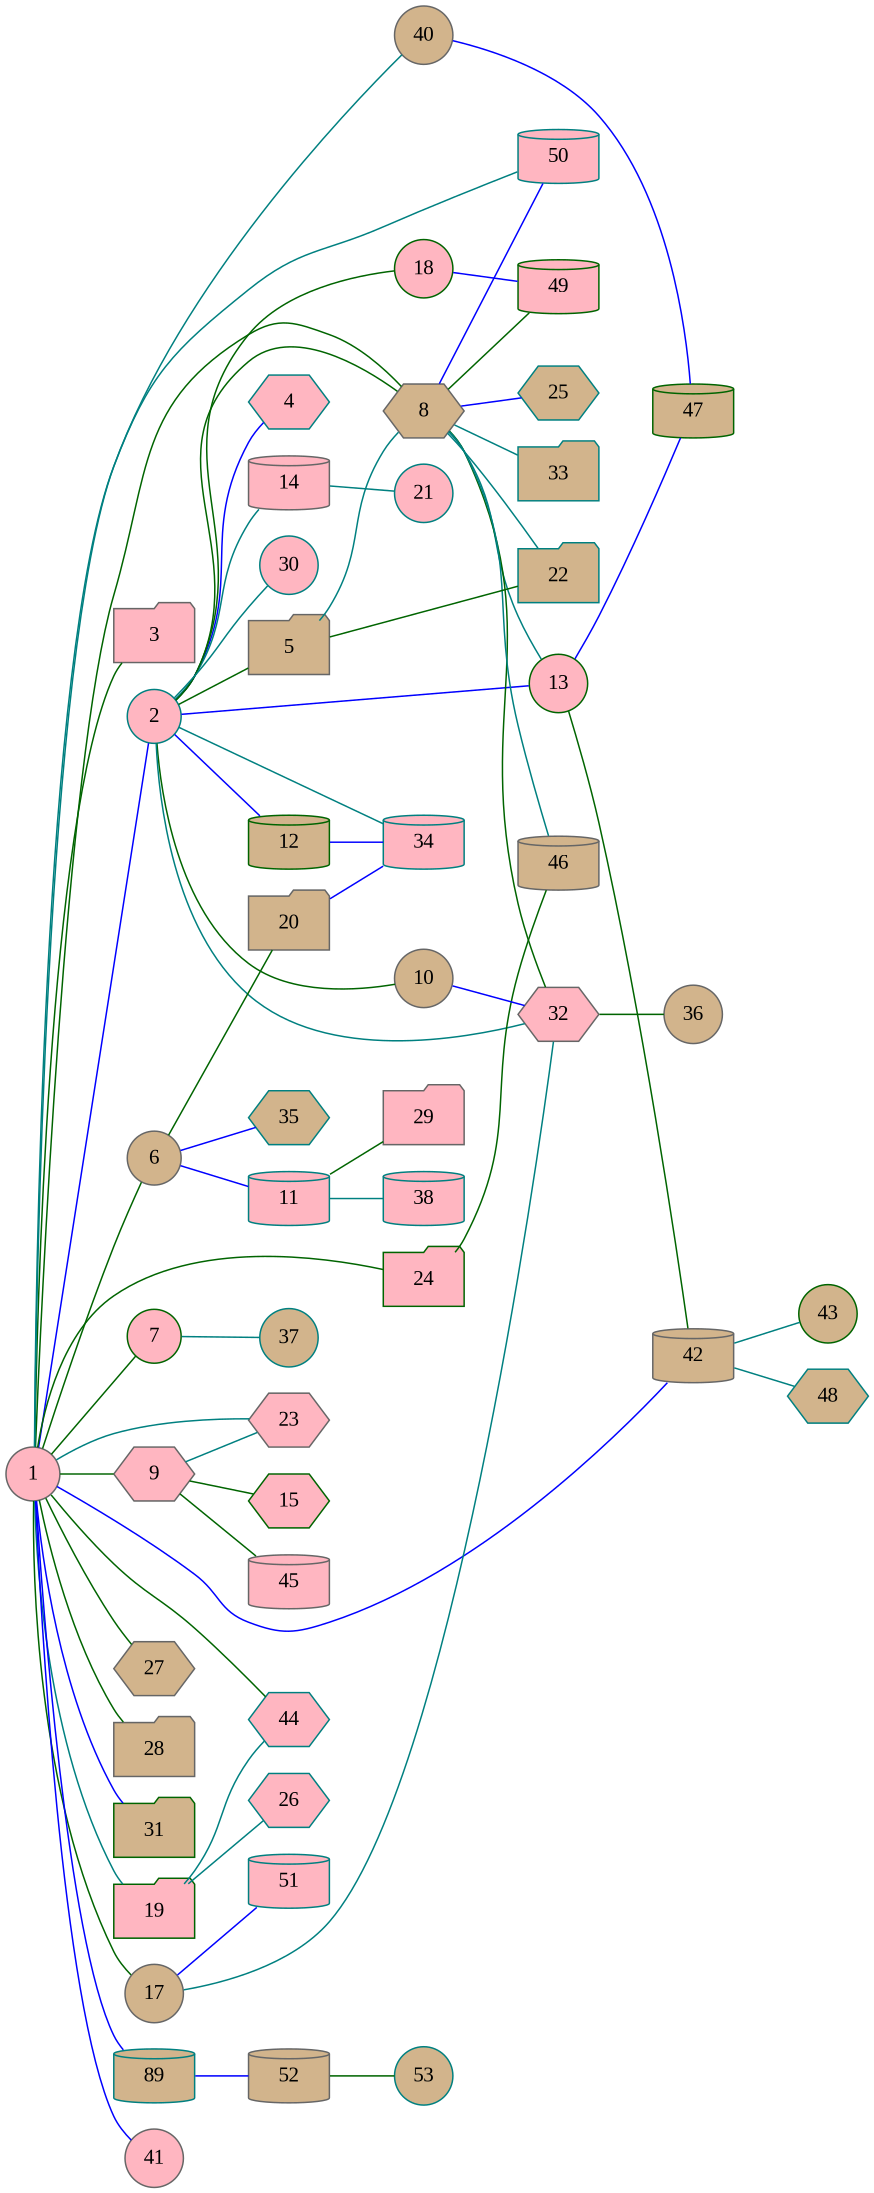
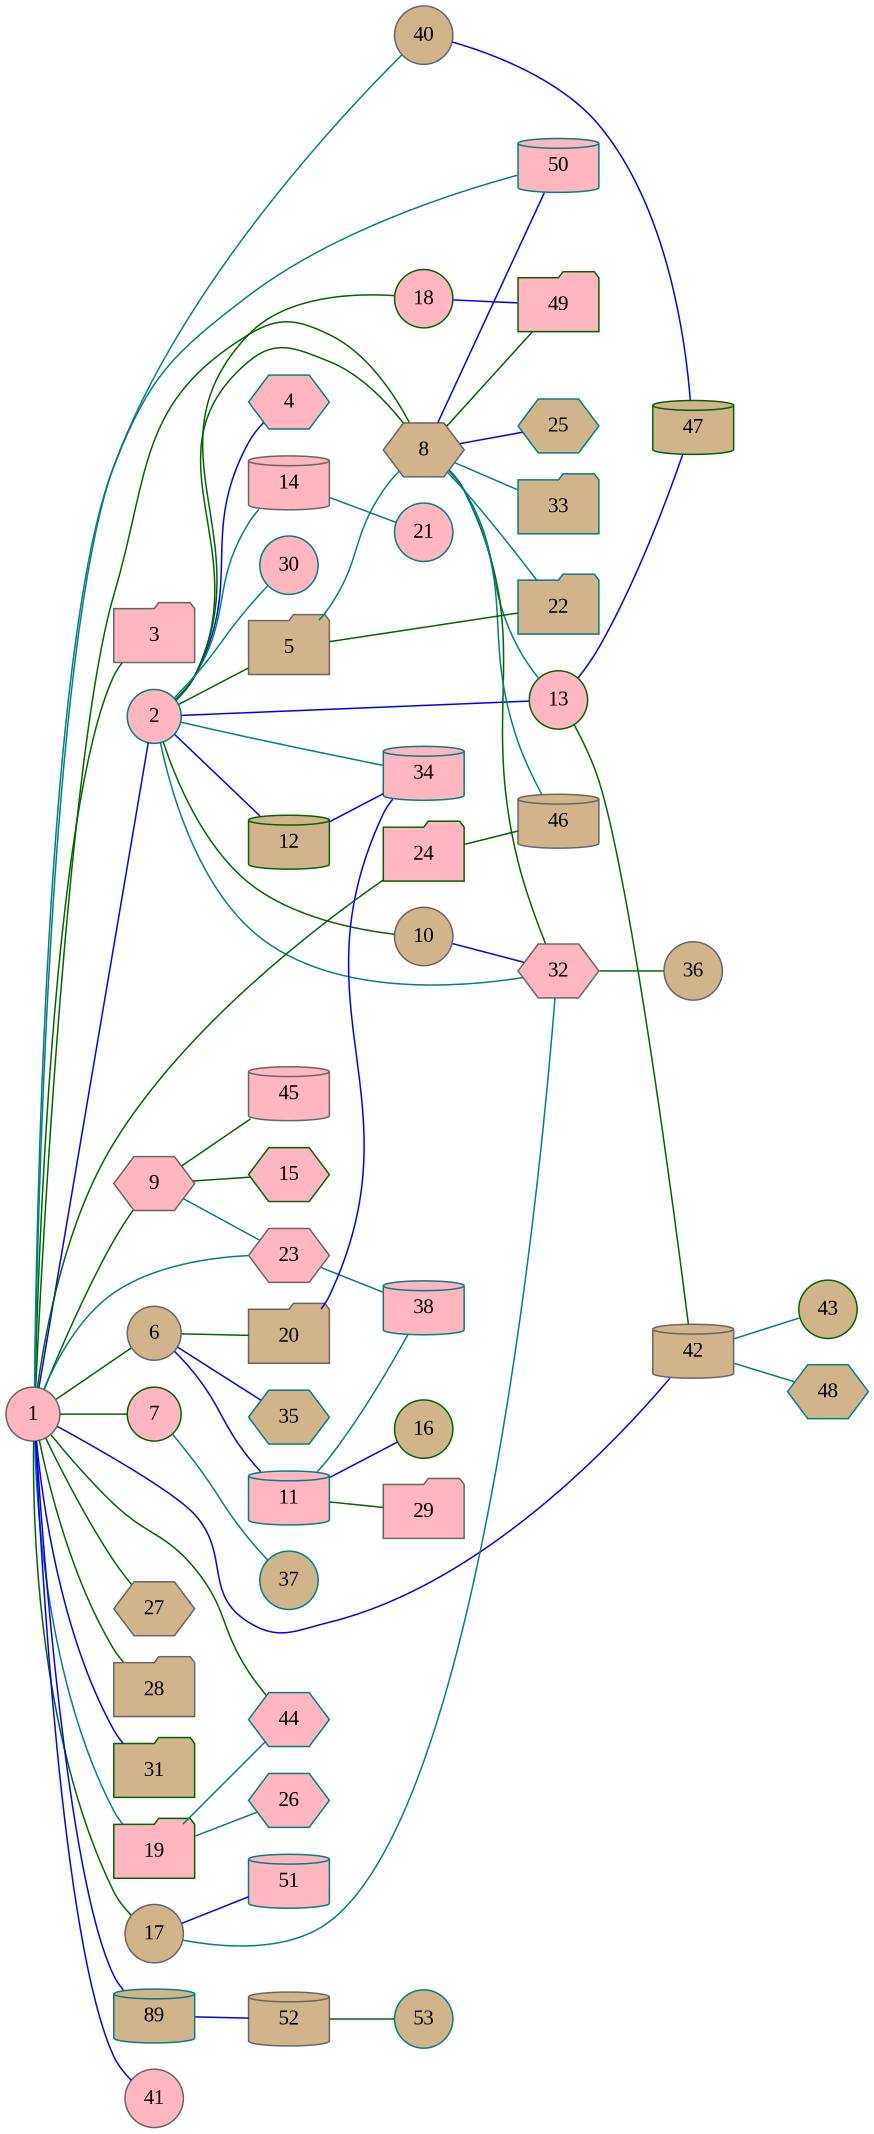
(558, 287) -> (558, 305)
none -> (352, 1280)
none -> (424, 1429)
